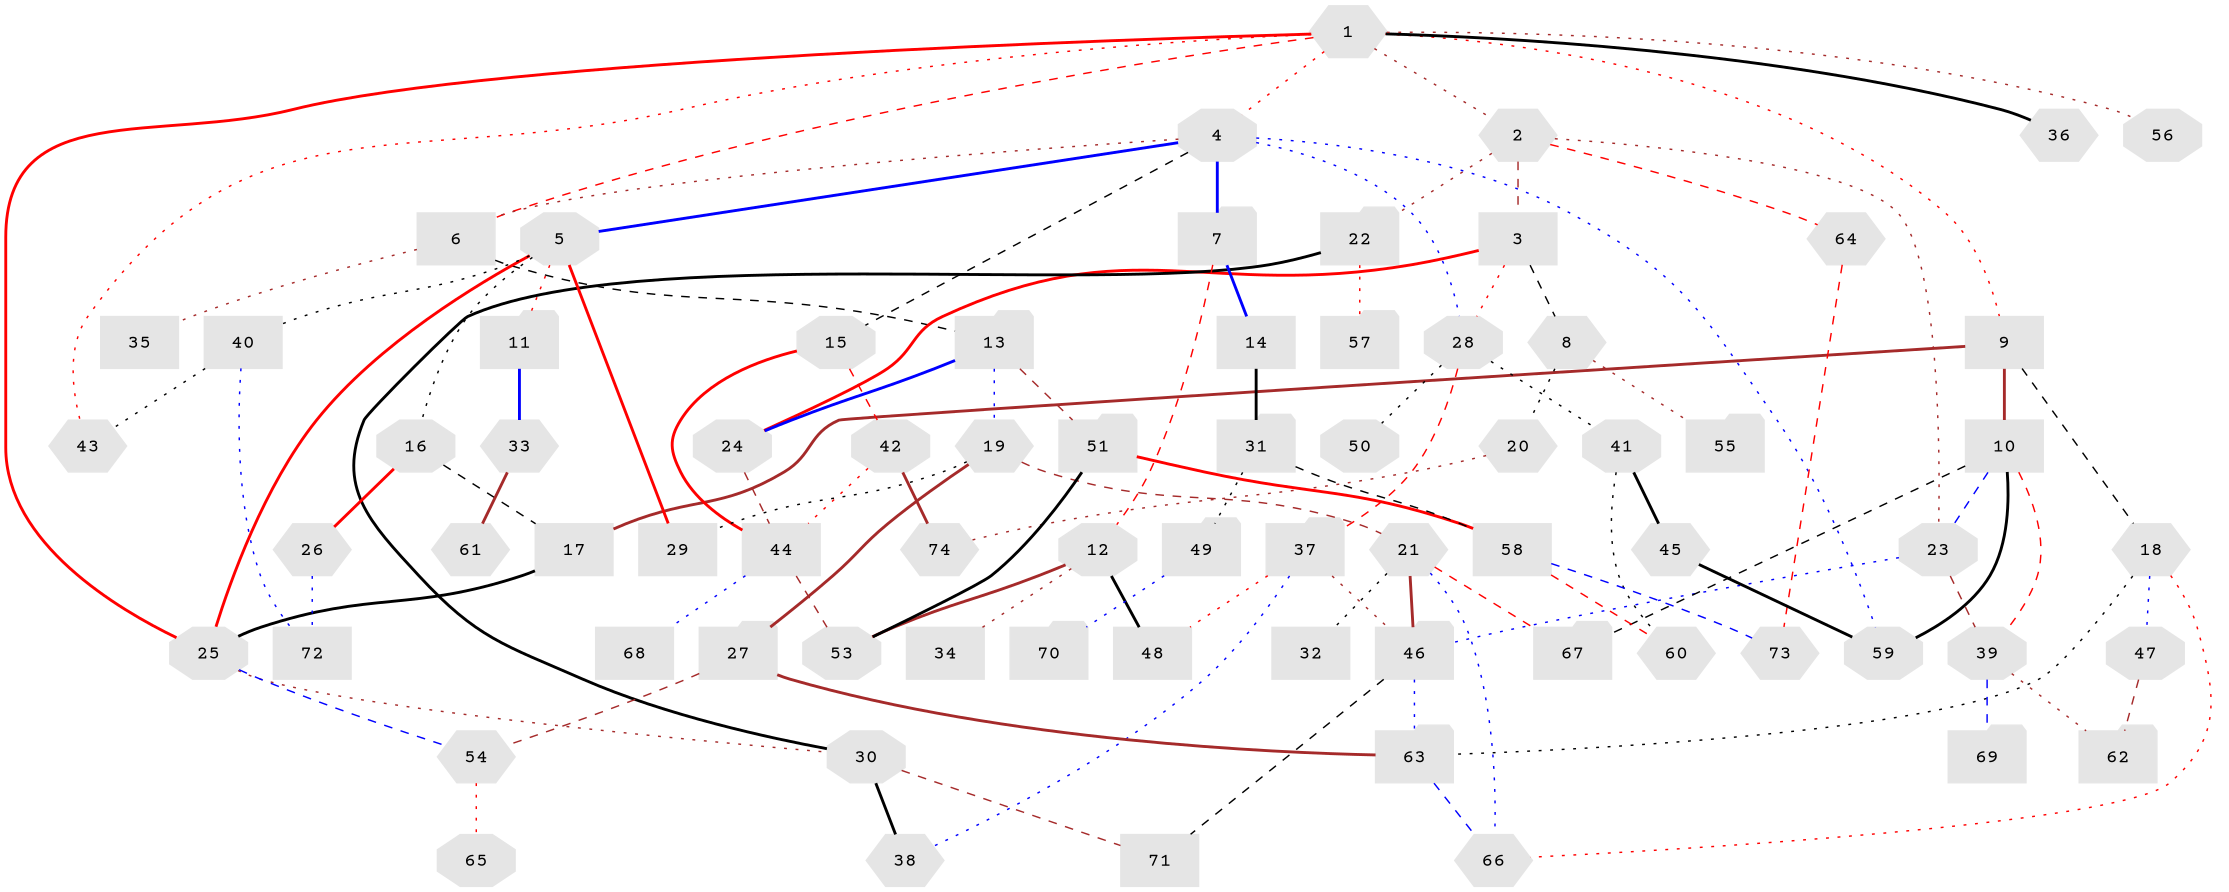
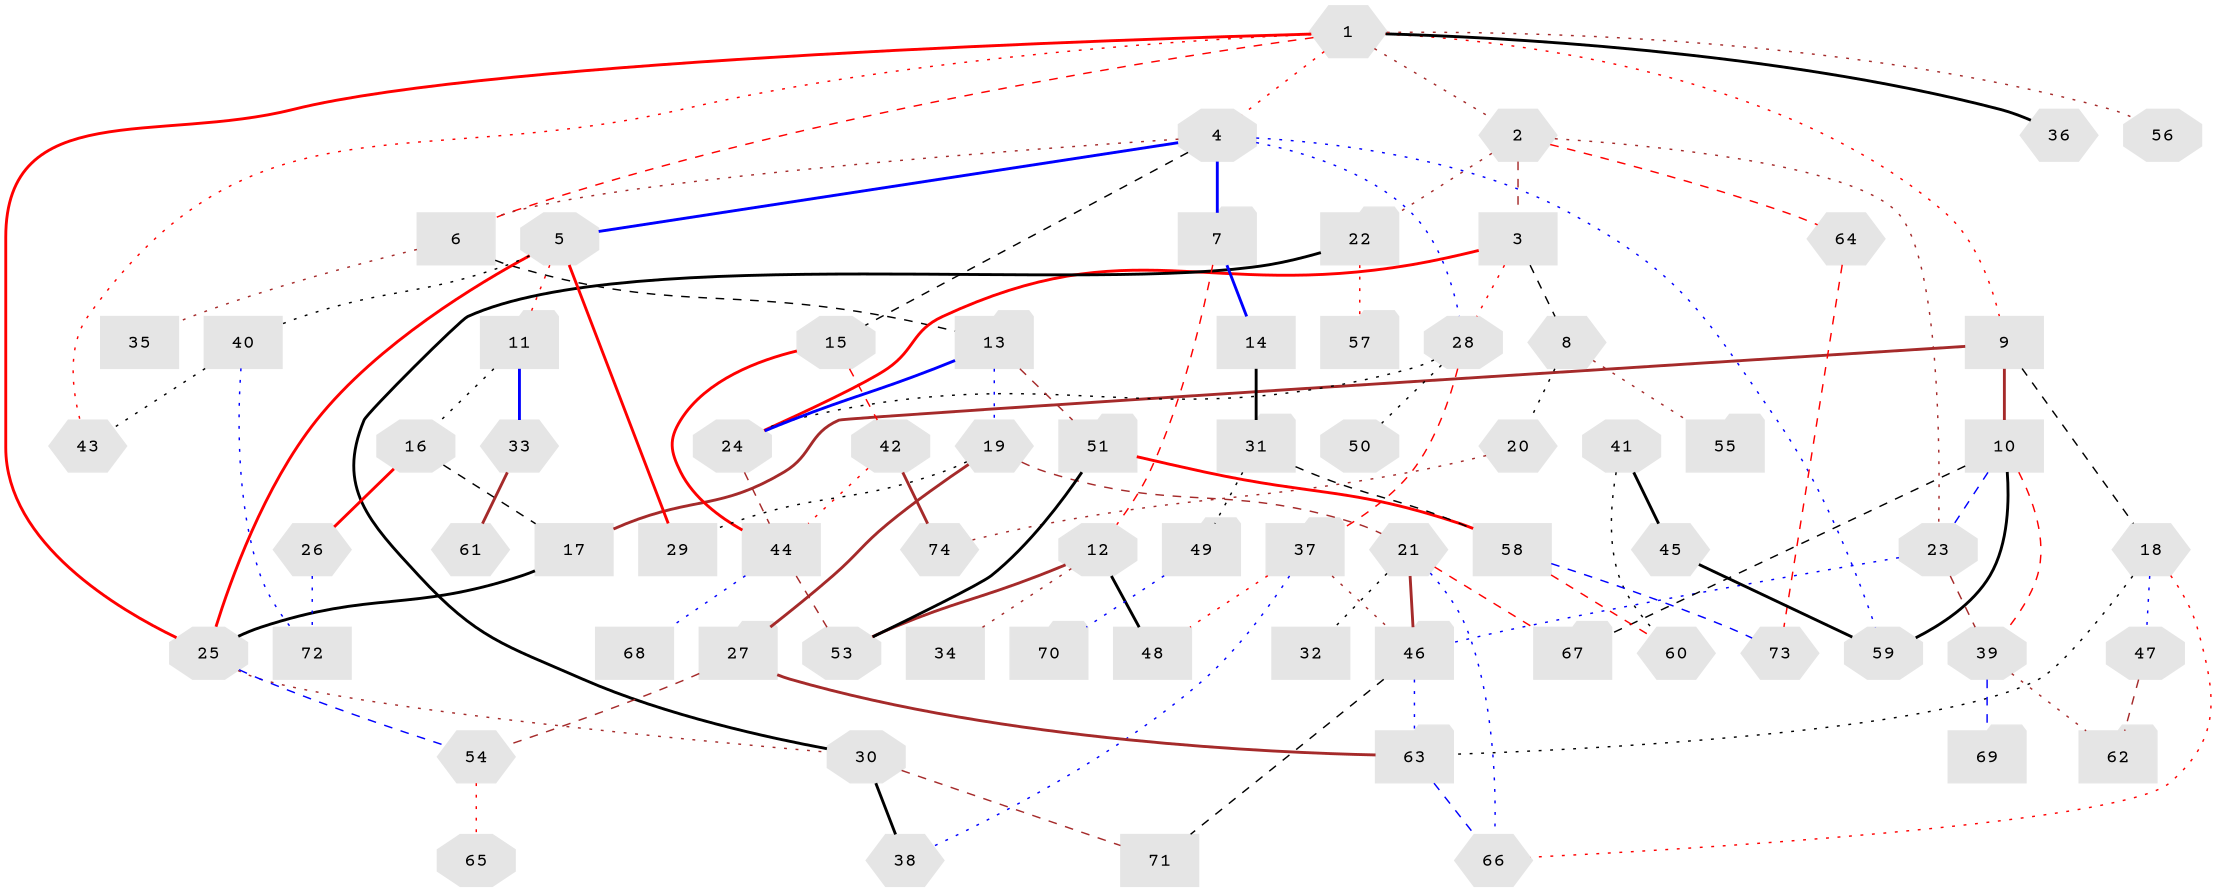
(451, 345) -> (466, 396)
(1535, 389) -> (1065, 395)
